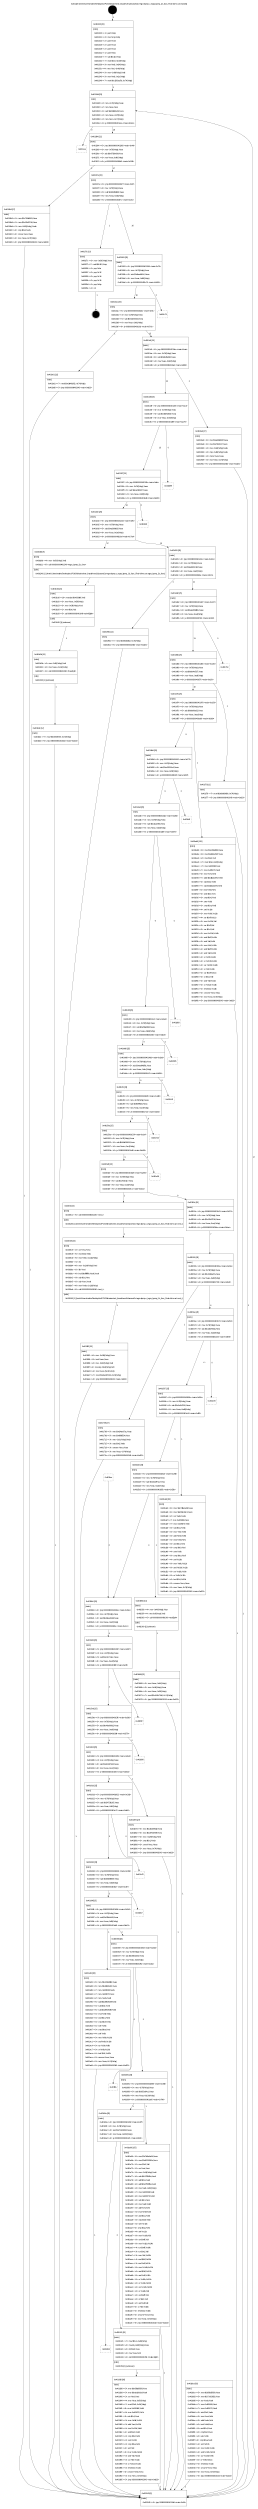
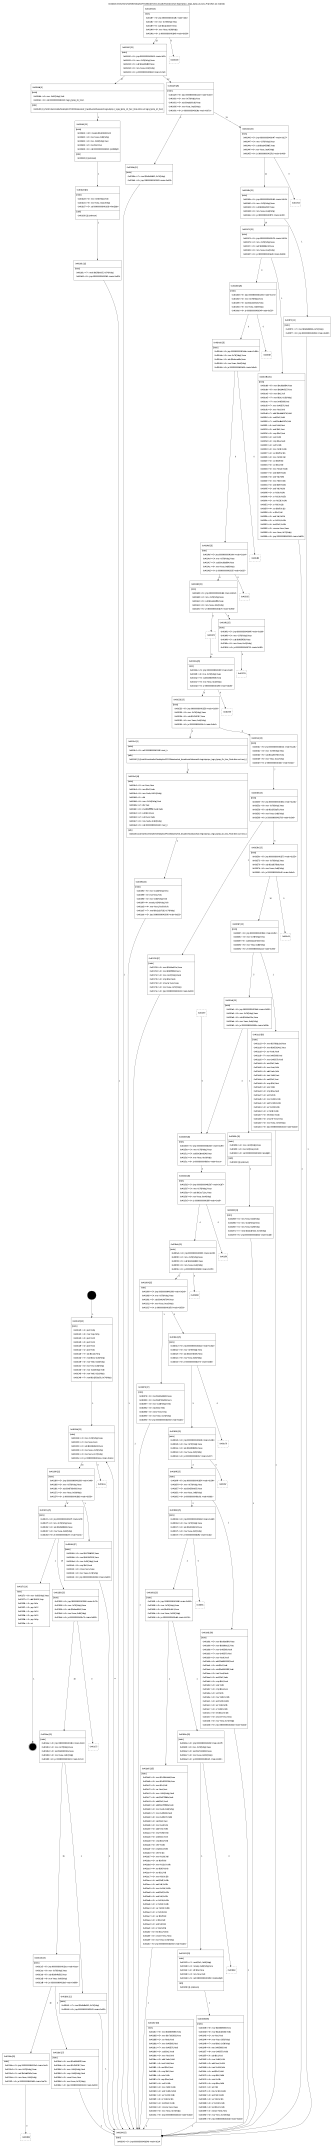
(152, 447) -> none
(132, 1118) -> (211, 648)
